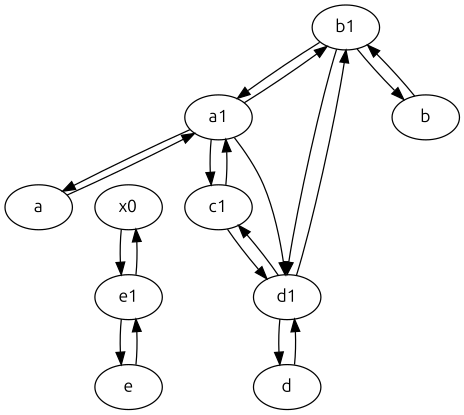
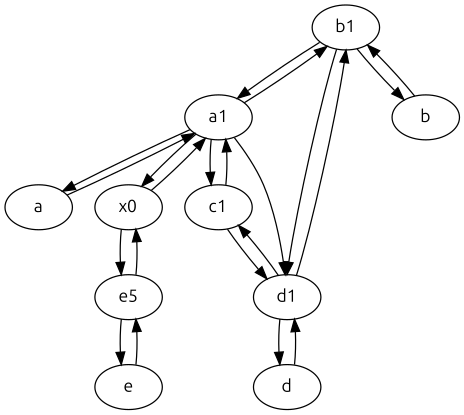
none -> (173, 155)
none -> (174, 170)
(129, 297) -> (129, 297)
